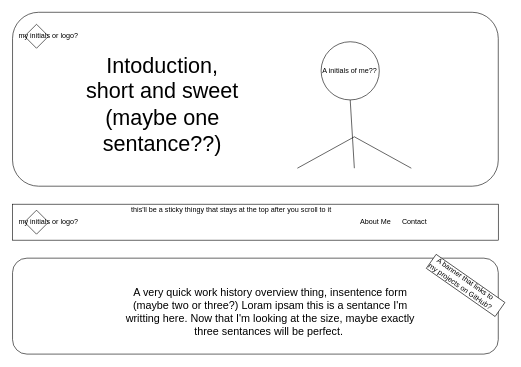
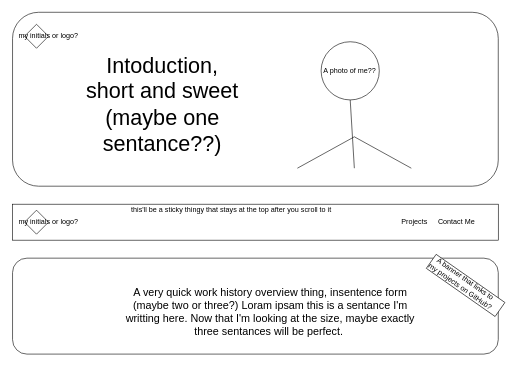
(350, 71) -> (350, 71)
(375, 222) -> none
(415, 222) -> (415, 222)
none -> (456, 222)
